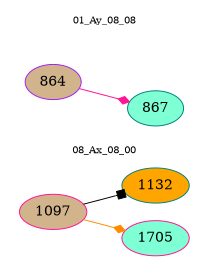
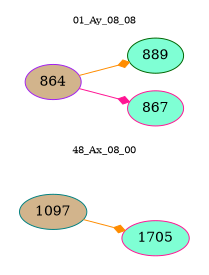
none -> (156, 56)
(156, 108) -> (156, 108)
(104, 151) -> (104, 151)
(156, 186) -> none
(53, 212) -> (53, 212)
